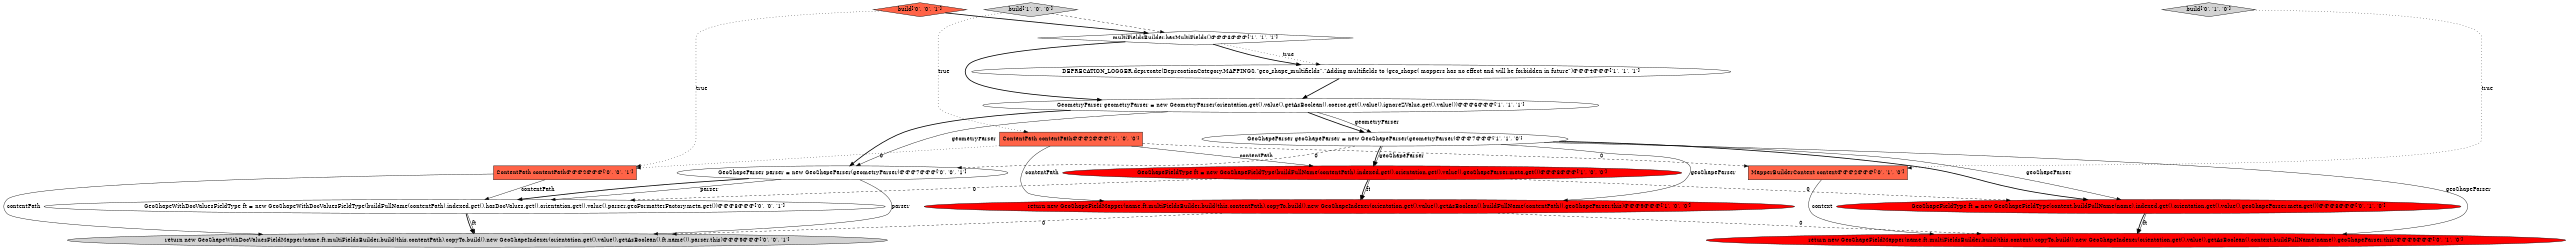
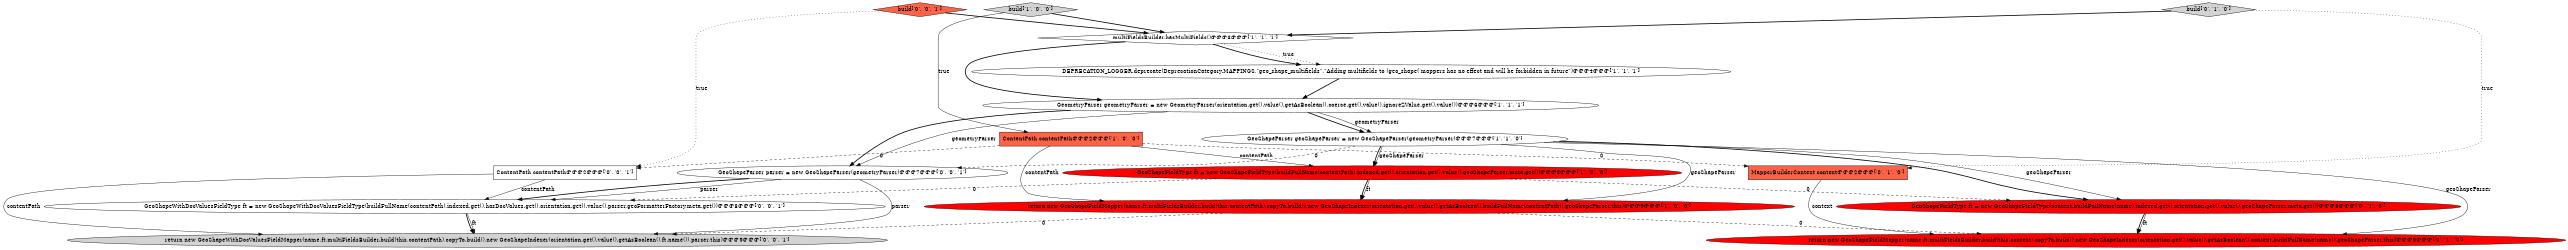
(1106, 23) -> (1106, 23)
none -> (1732, 23)
(938, 80) -> (938, 80)
(820, 157) -> (820, 157)
(565, 173) -> (565, 173)
